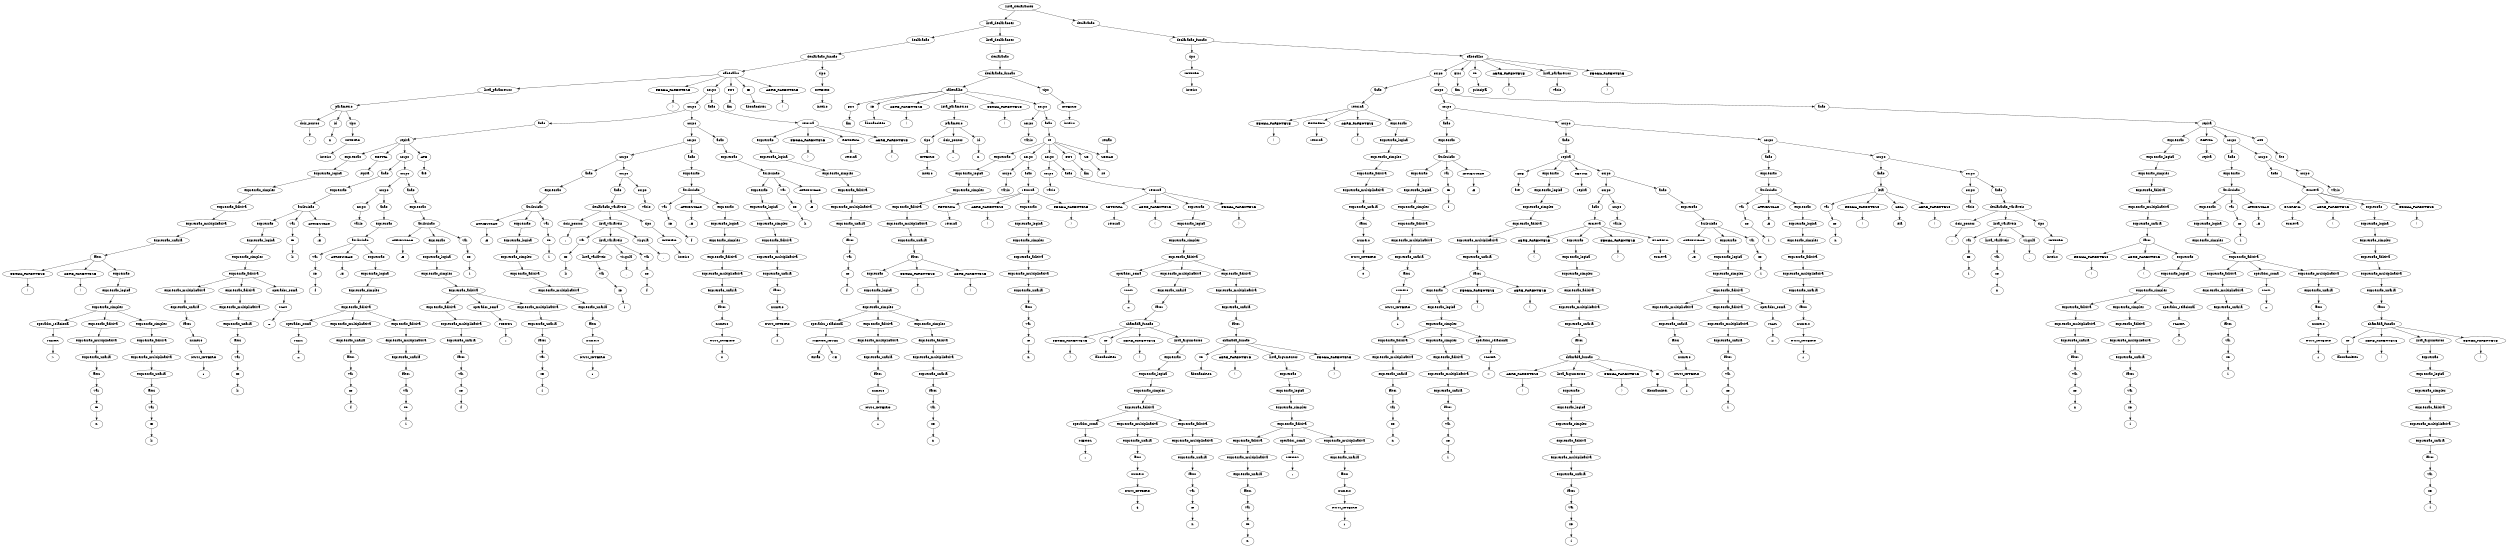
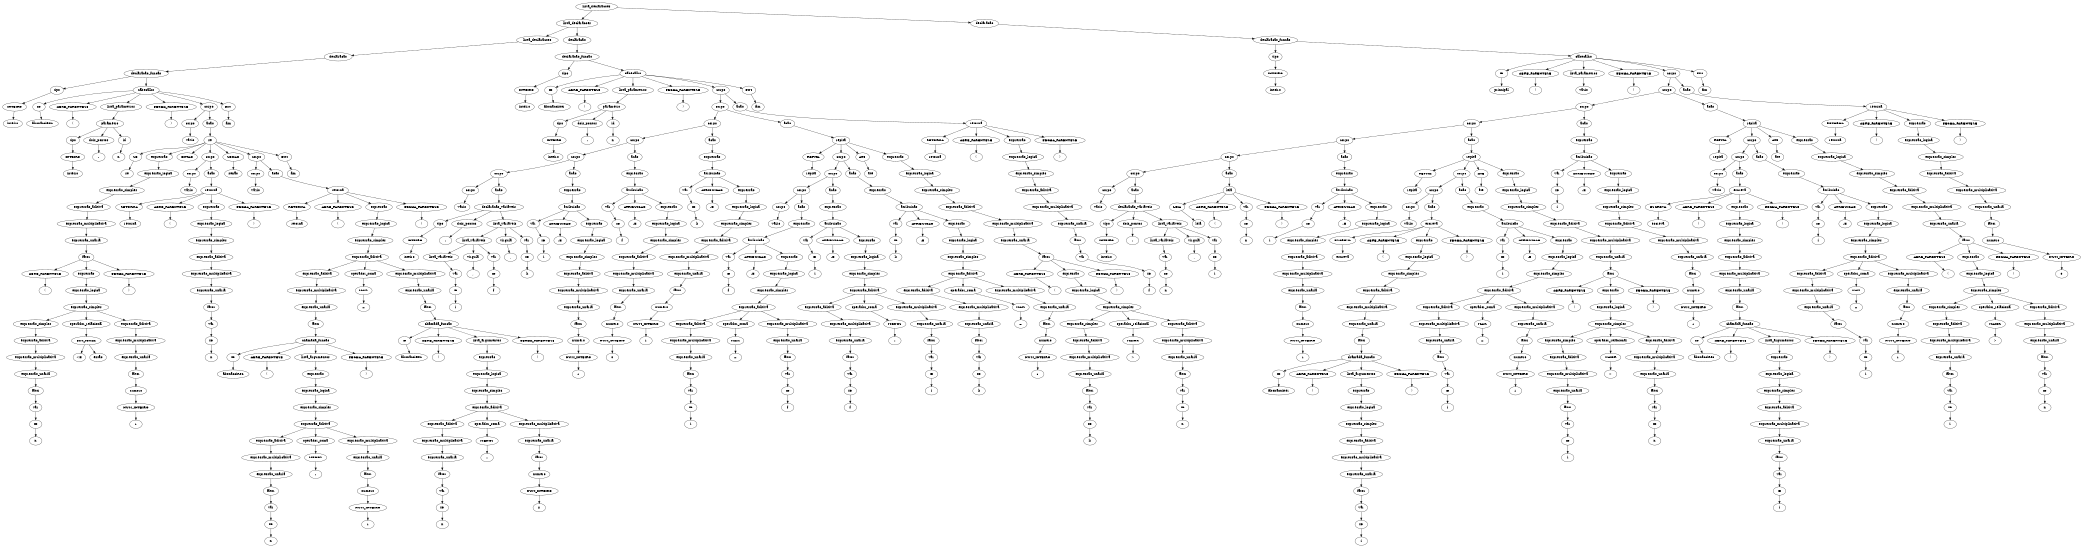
(1107, 148) -> (233, 164)
none -> (187, 157)
(825, 341) -> (86, 341)
(1138, 508) -> (539, 508)
